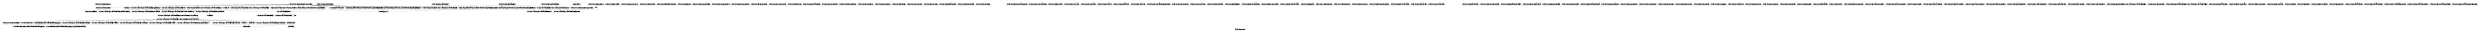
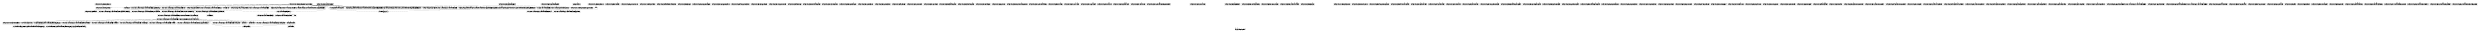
(440, 4) -> none
none -> (999, 4)
(1180, 4) -> none
(1215, 4) -> none
(1324, 4) -> none
none -> (1453, 4)
